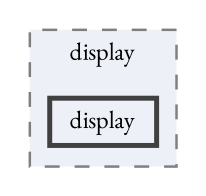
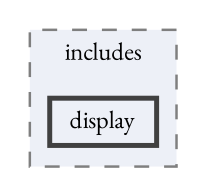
(103, 53) -> (103, 53)
